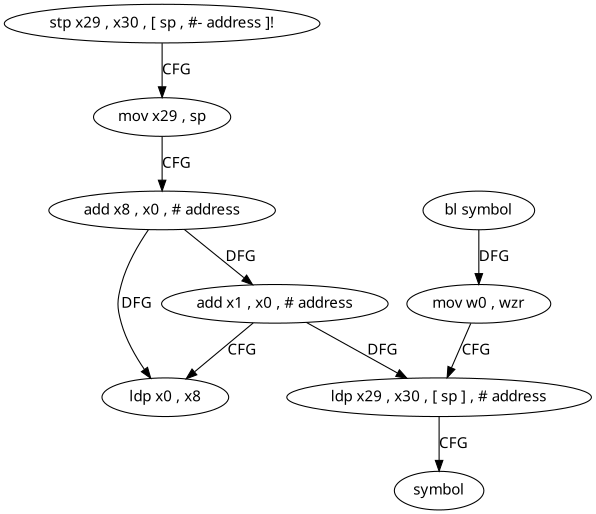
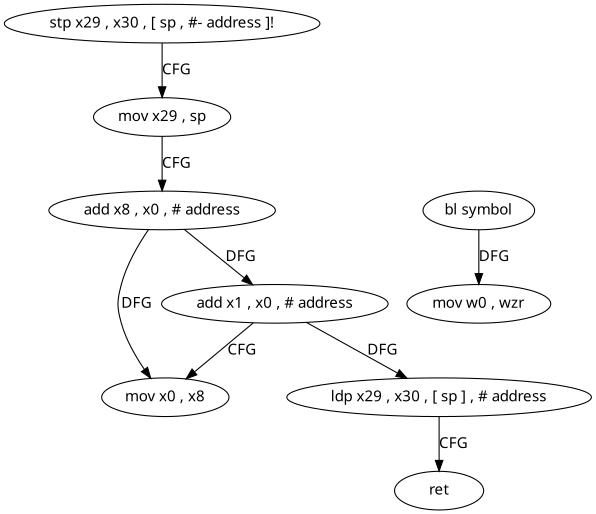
(461, 346) -> none
(165, 397) -> (165, 397)
(439, 491) -> (439, 491)
